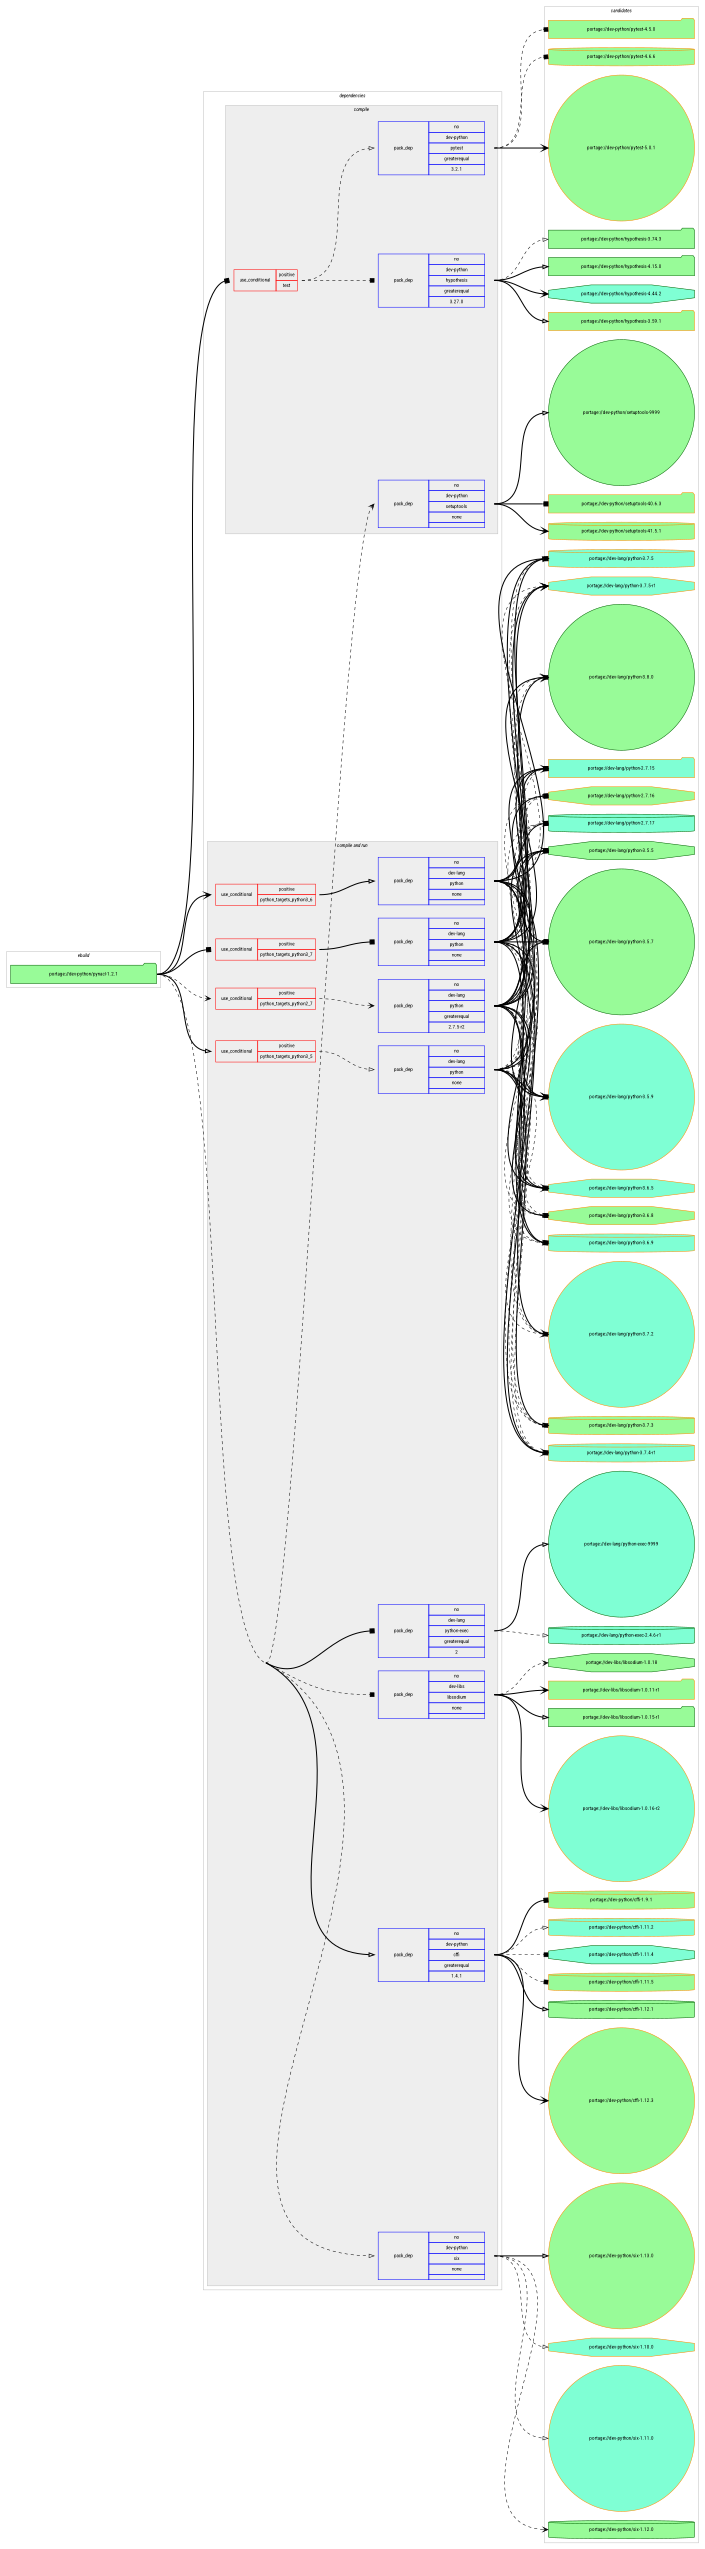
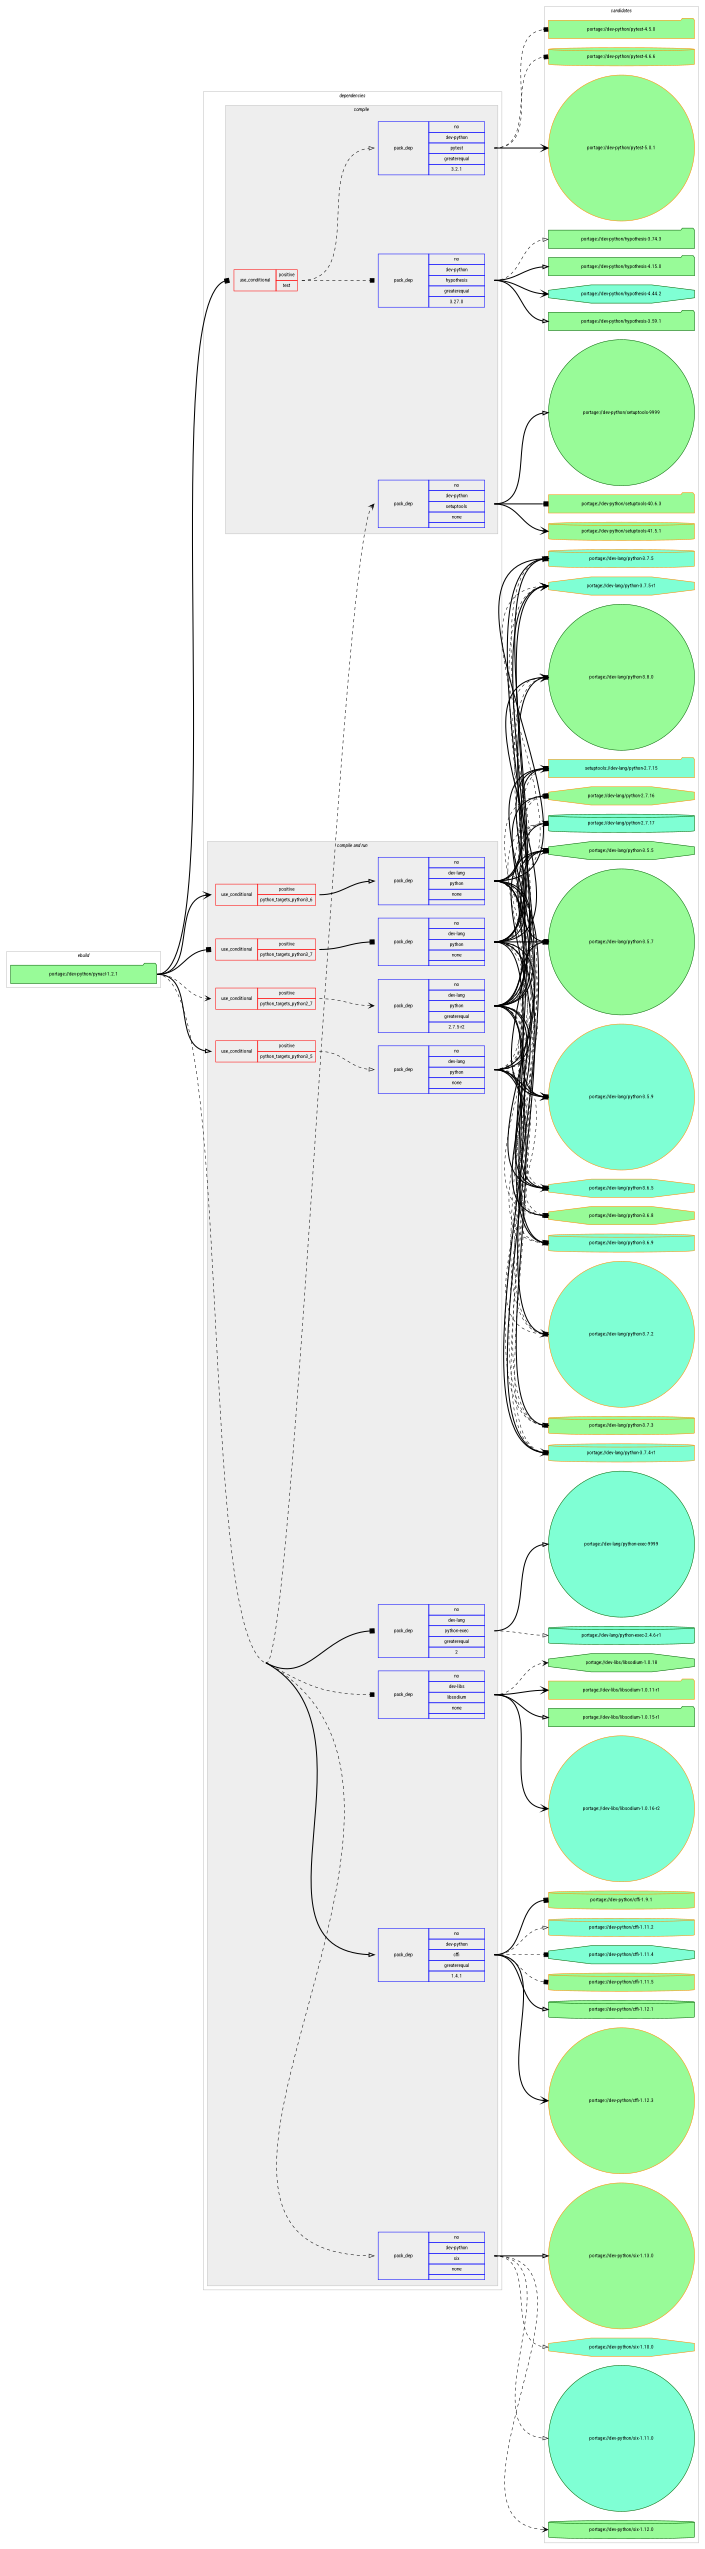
(622, 321) -> (622, 321)
(622, 769) -> (622, 769)
(622, 2438) -> (622, 2438)
